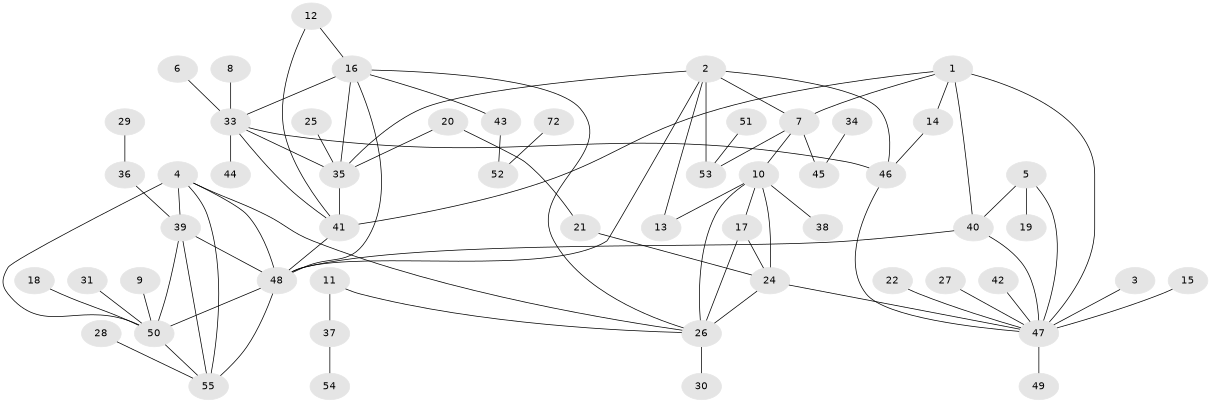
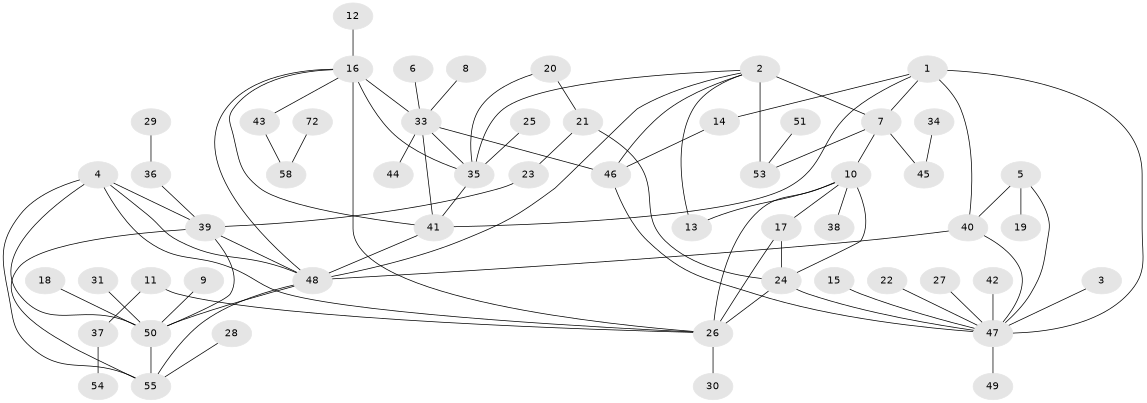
(284, 127) -> (246, 174)
(498, 175) -> (286, 175)
none -> (529, 175)
